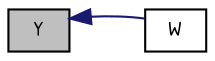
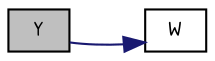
(118, 16) -> (97, 45)
